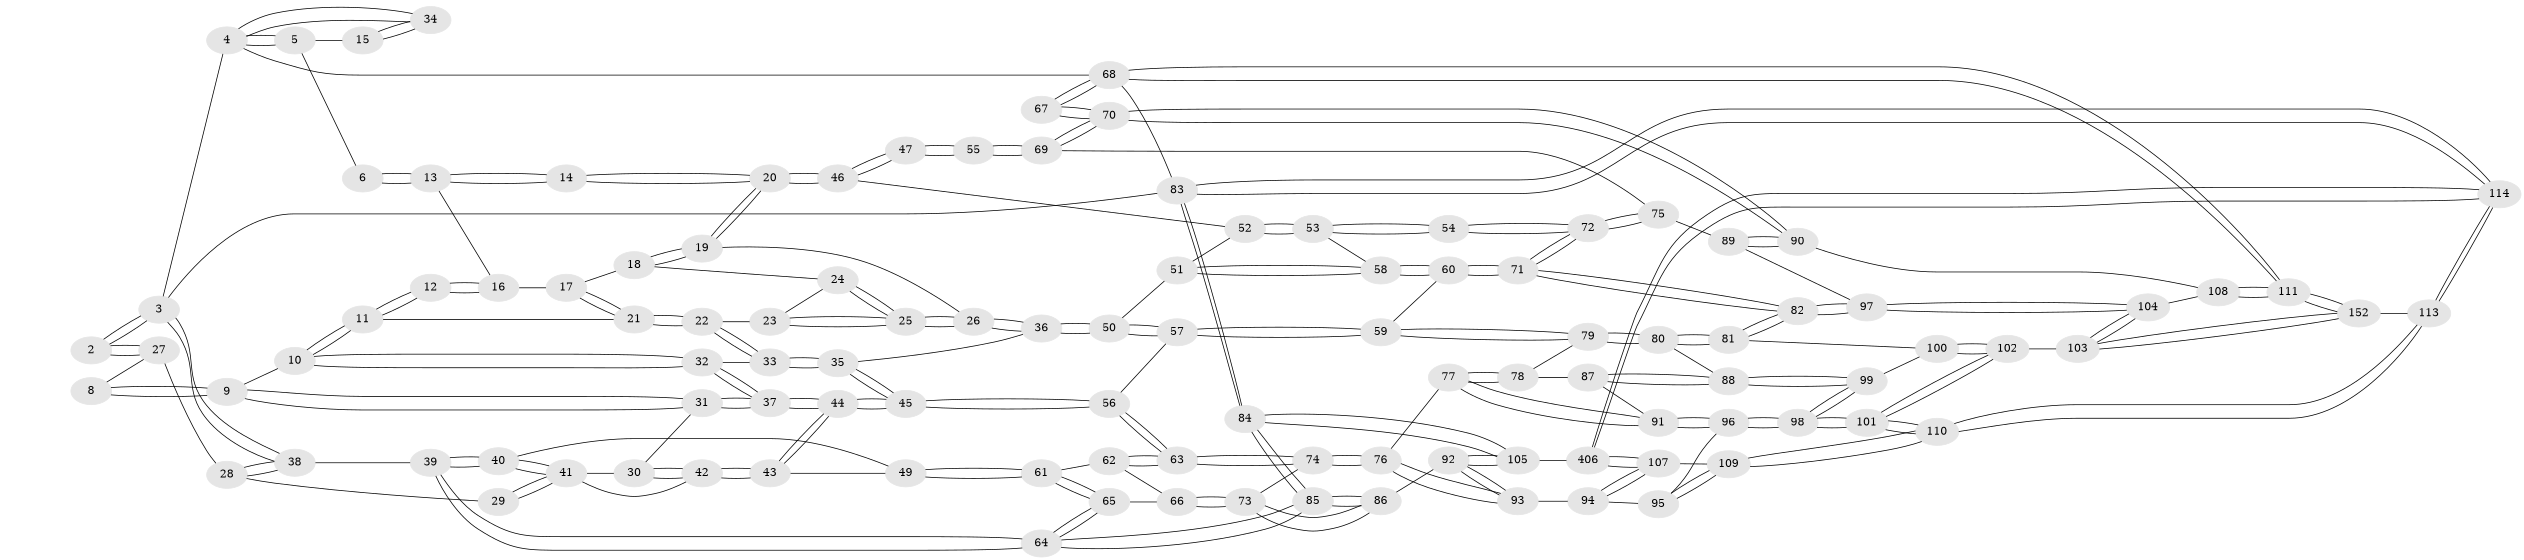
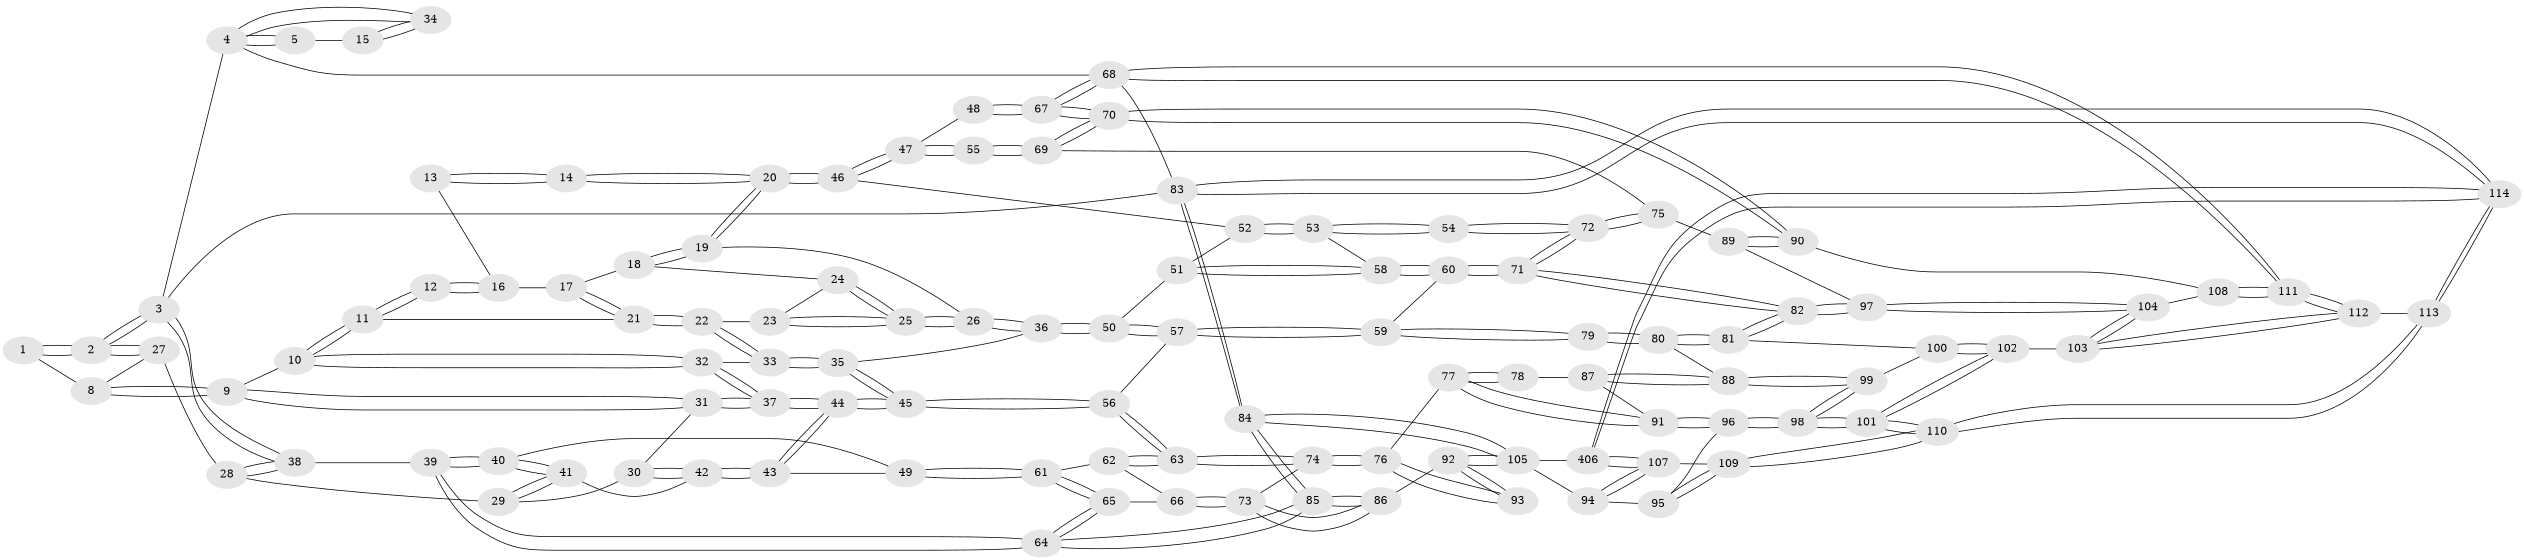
none -> (974, 110)
(363, 178) -> none
(2359, 313) -> (2359, 313)
none -> (23, 350)
(1553, 357) -> none
(600, 473) -> (570, 497)
(1553, 501) -> (1553, 481)
